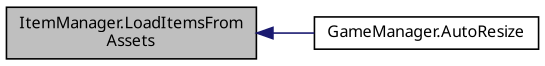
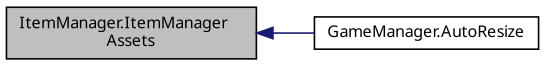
(131, 33) -> (131, 33)
